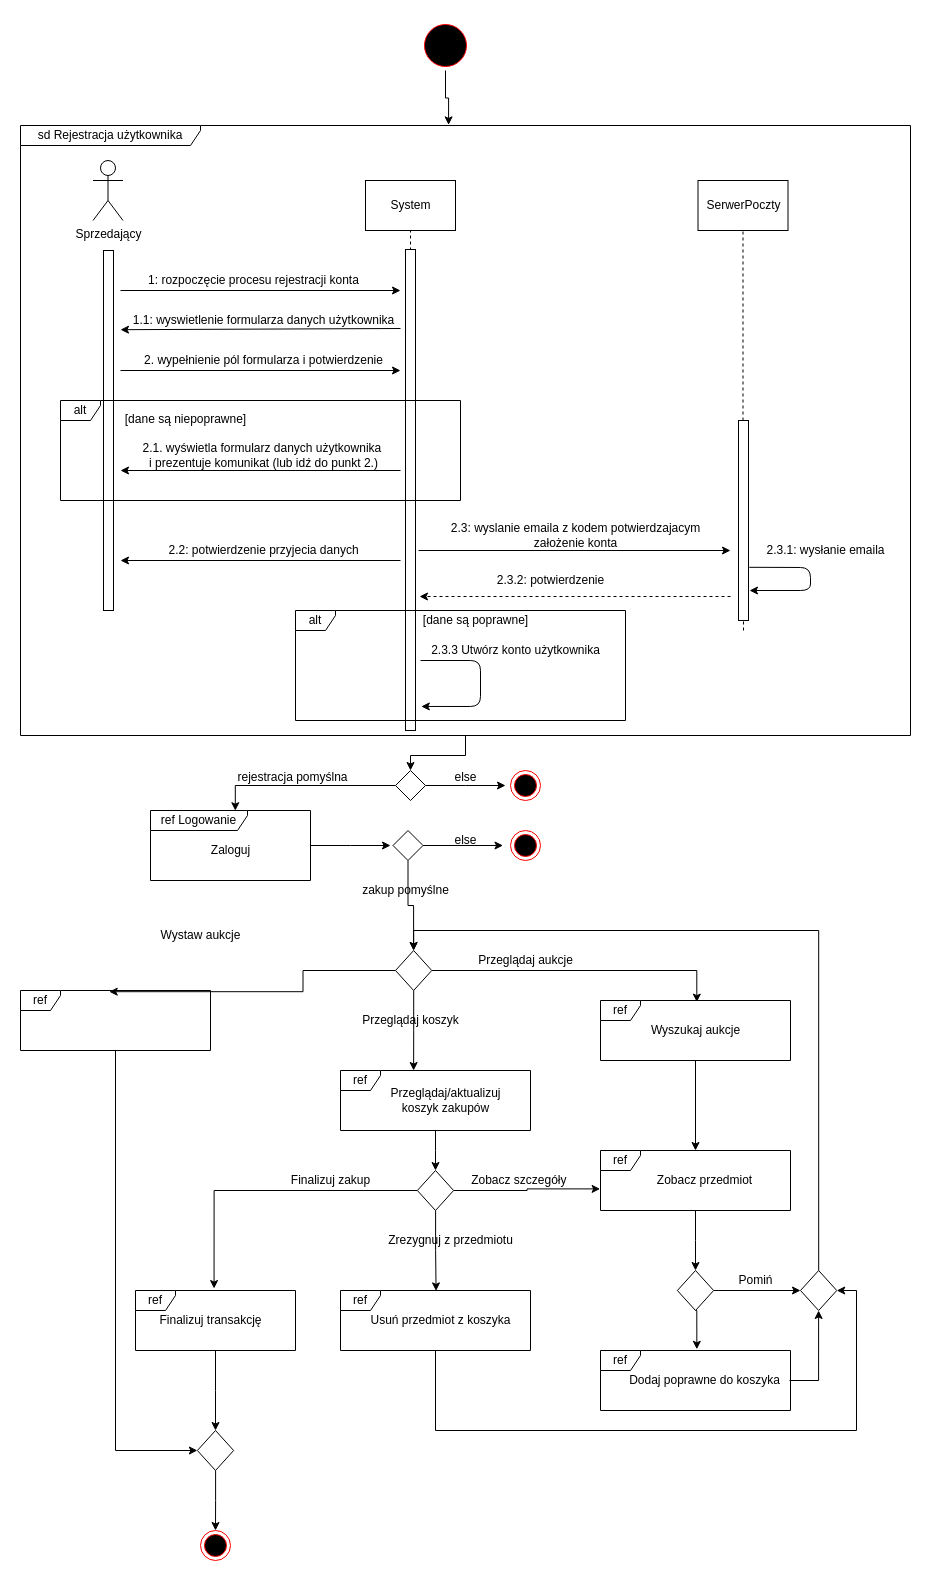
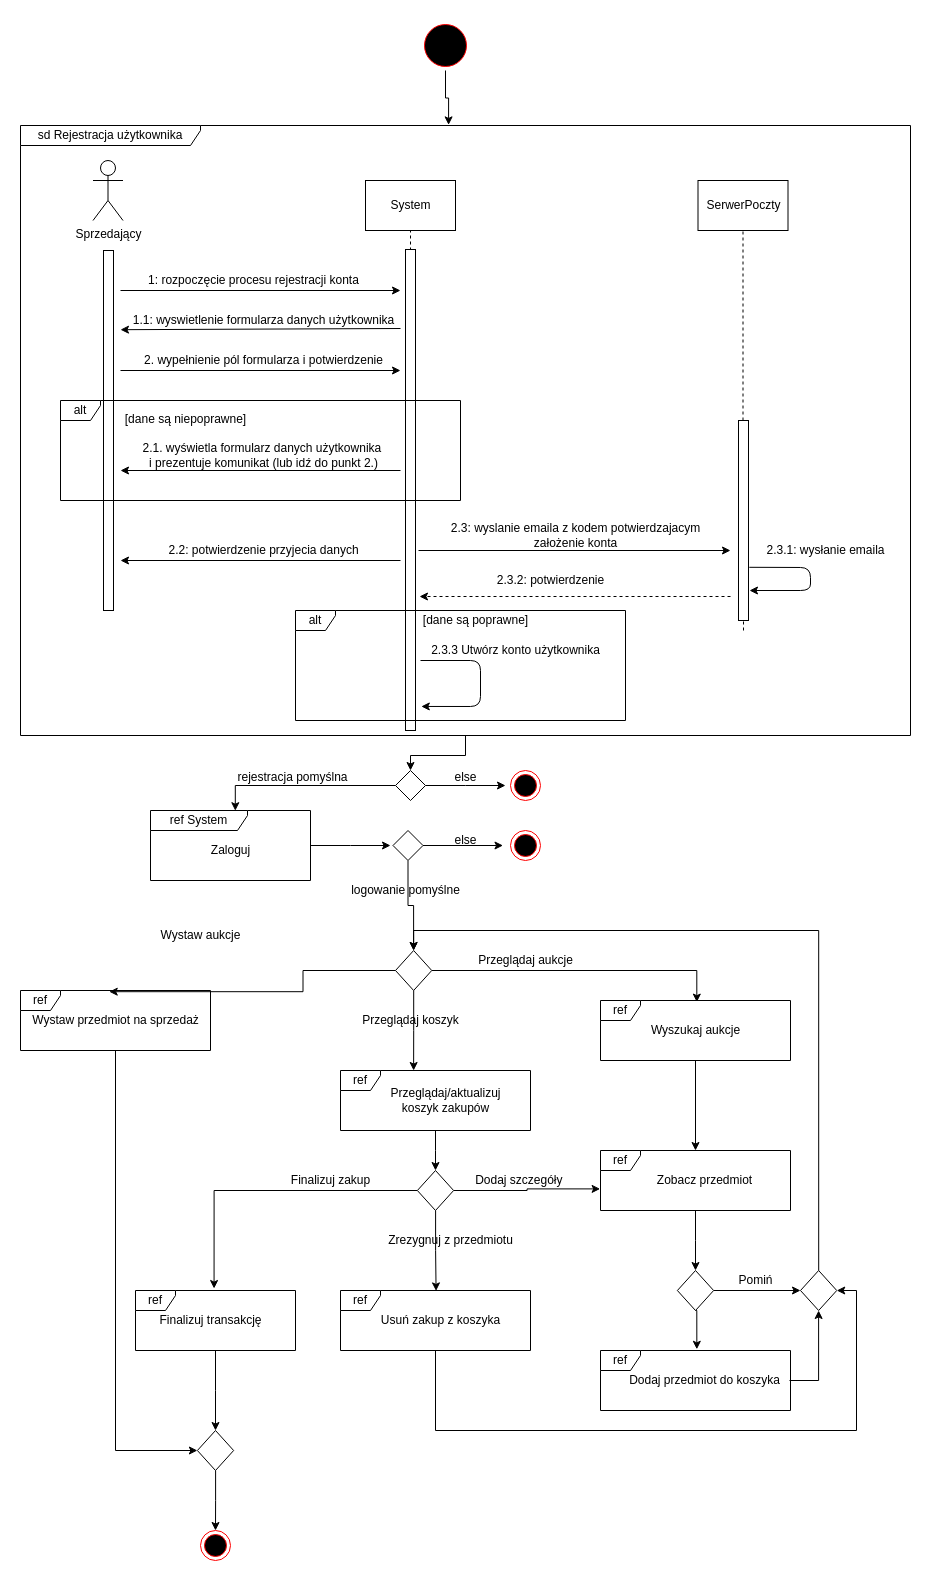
(199, 821) -> (199, 821)
(406, 891) -> (406, 891)
none -> (116, 1021)
(521, 1181) -> (521, 1181)
(441, 1321) -> (441, 1321)
(705, 1381) -> (705, 1381)
